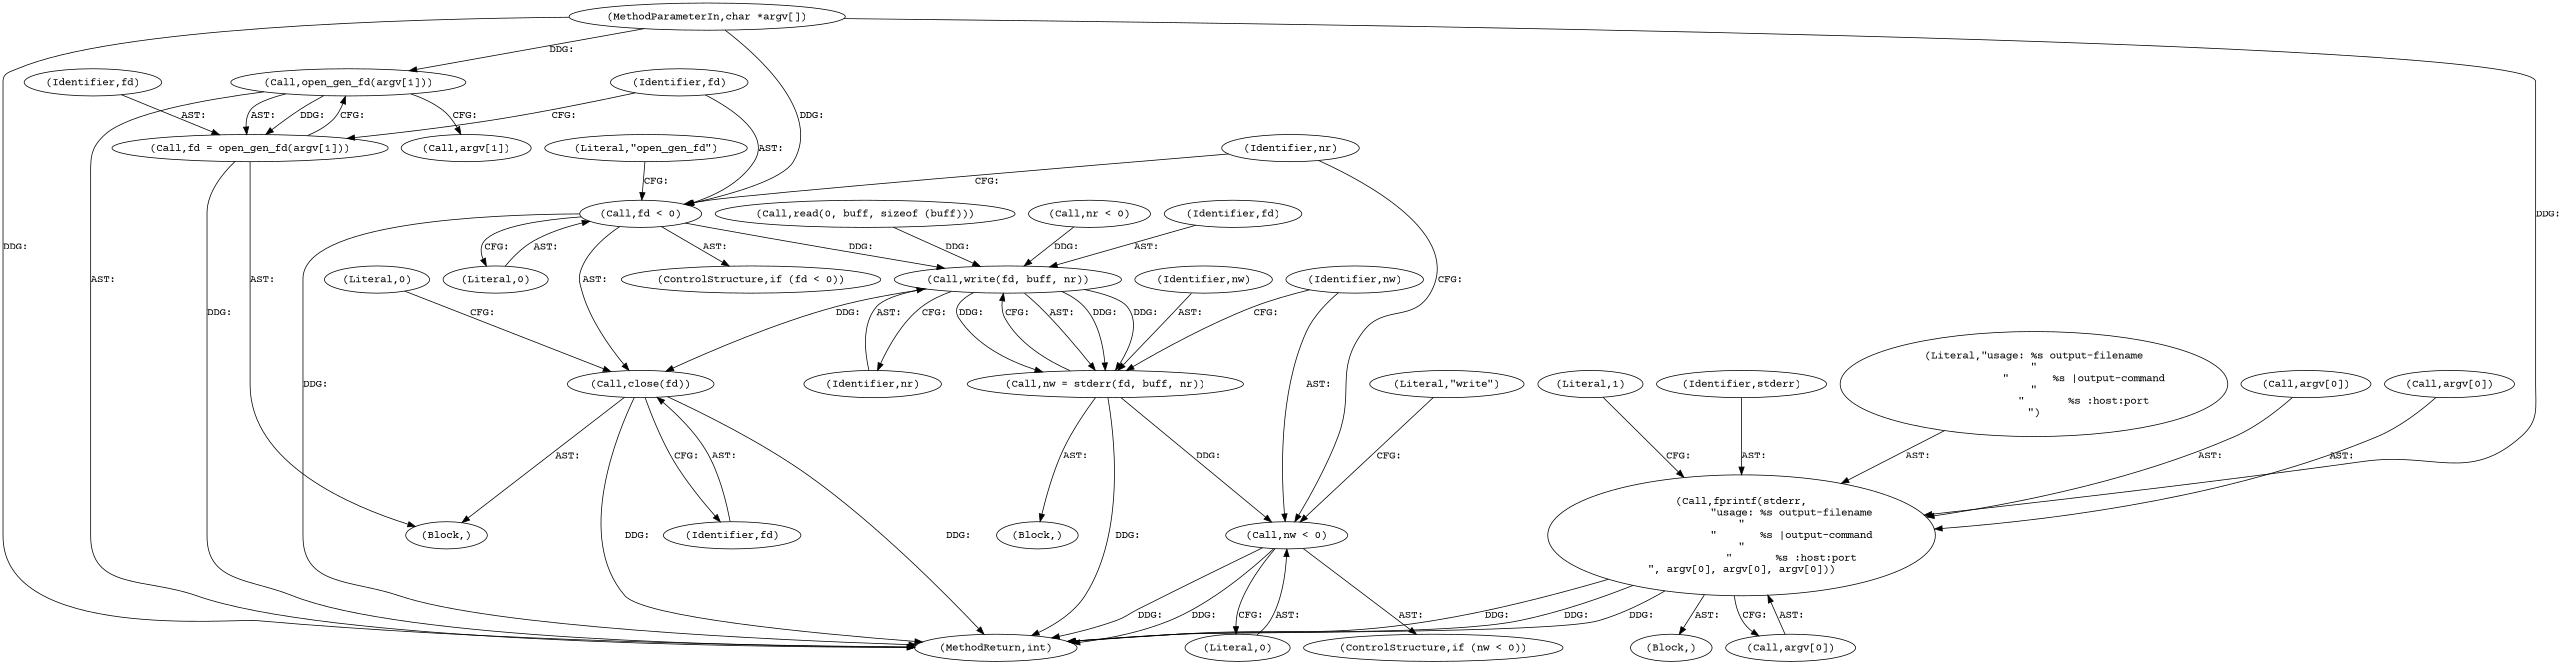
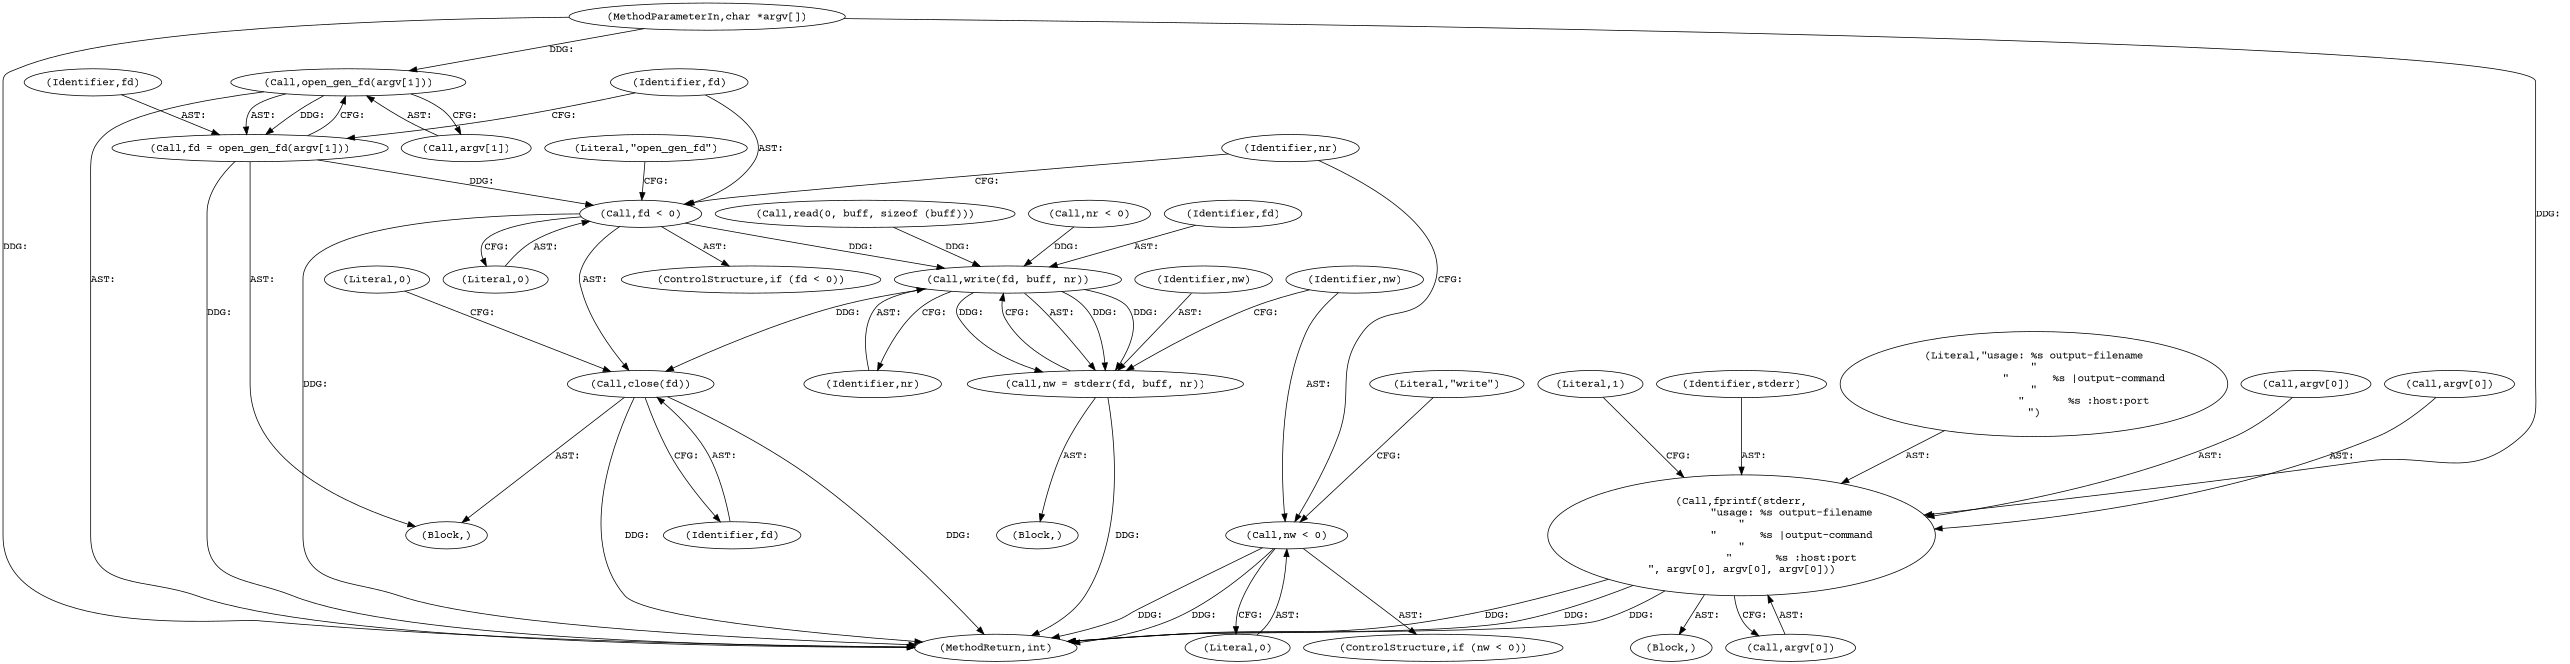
none -> (405, 120)
(800, 137) -> (452, 182)
(1193, 457) -> none
